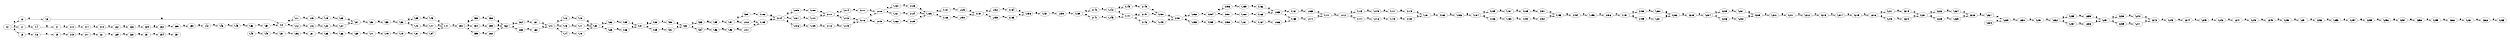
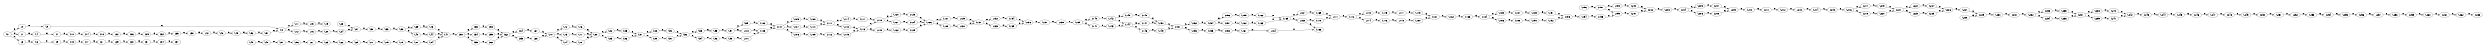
(1599, 15) -> (1609, 17)
(333, 18) -> none
(1285, 22) -> (1310, 25)
